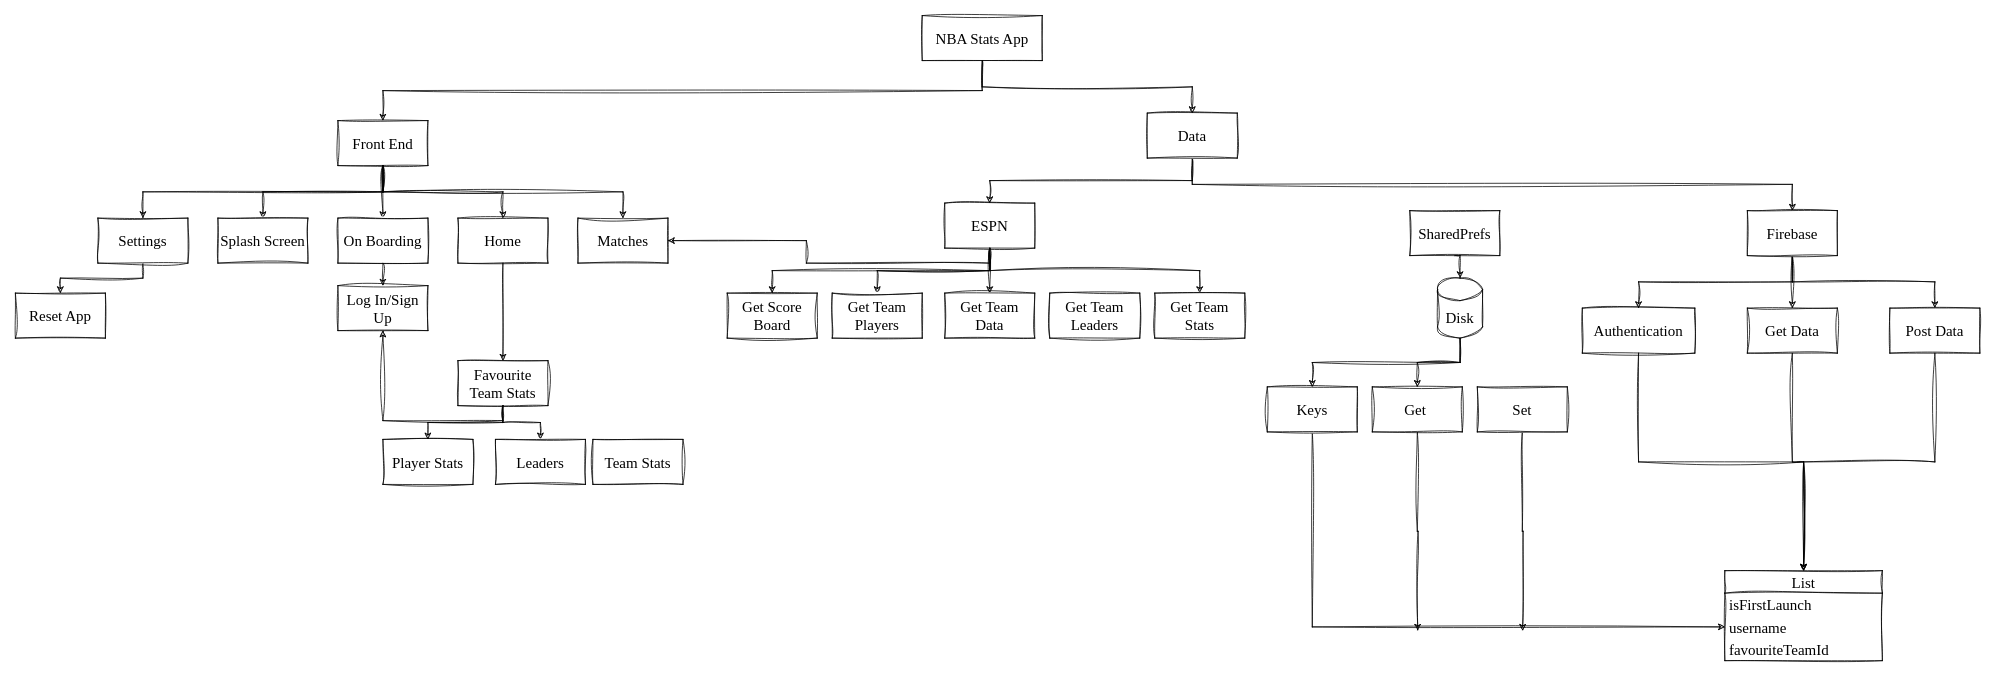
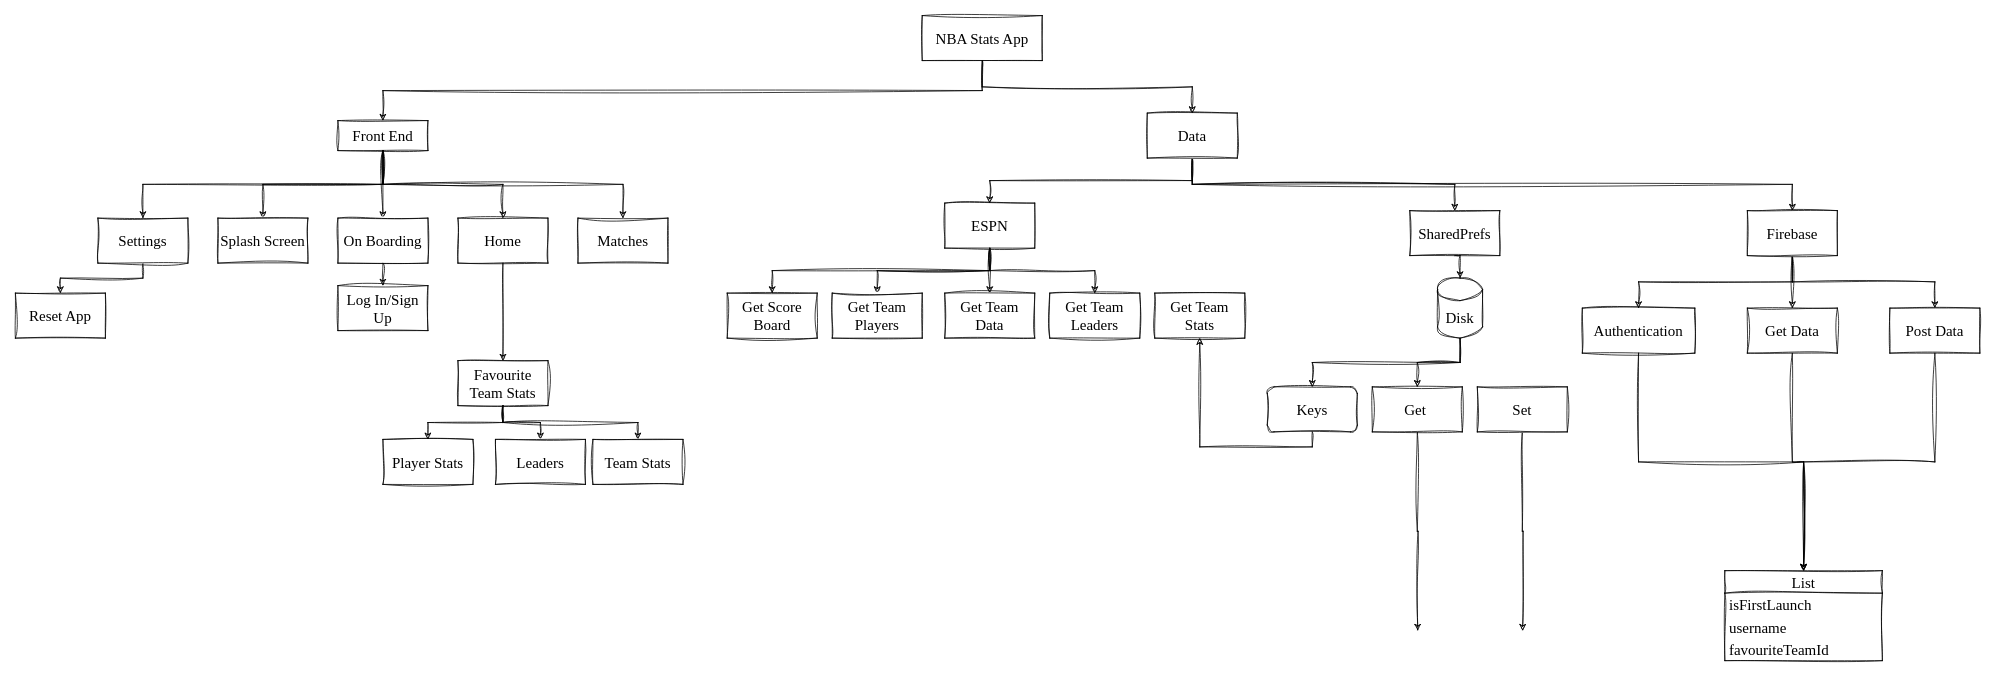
(383, 143) -> (383, 135)
none -> (1455, 195)
(819, 263) -> (1095, 280)
(1170, 270) -> none
(1312, 409) -> (1312, 409)
(399, 420) -> (607, 422)
(1424, 627) -> (1206, 447)
